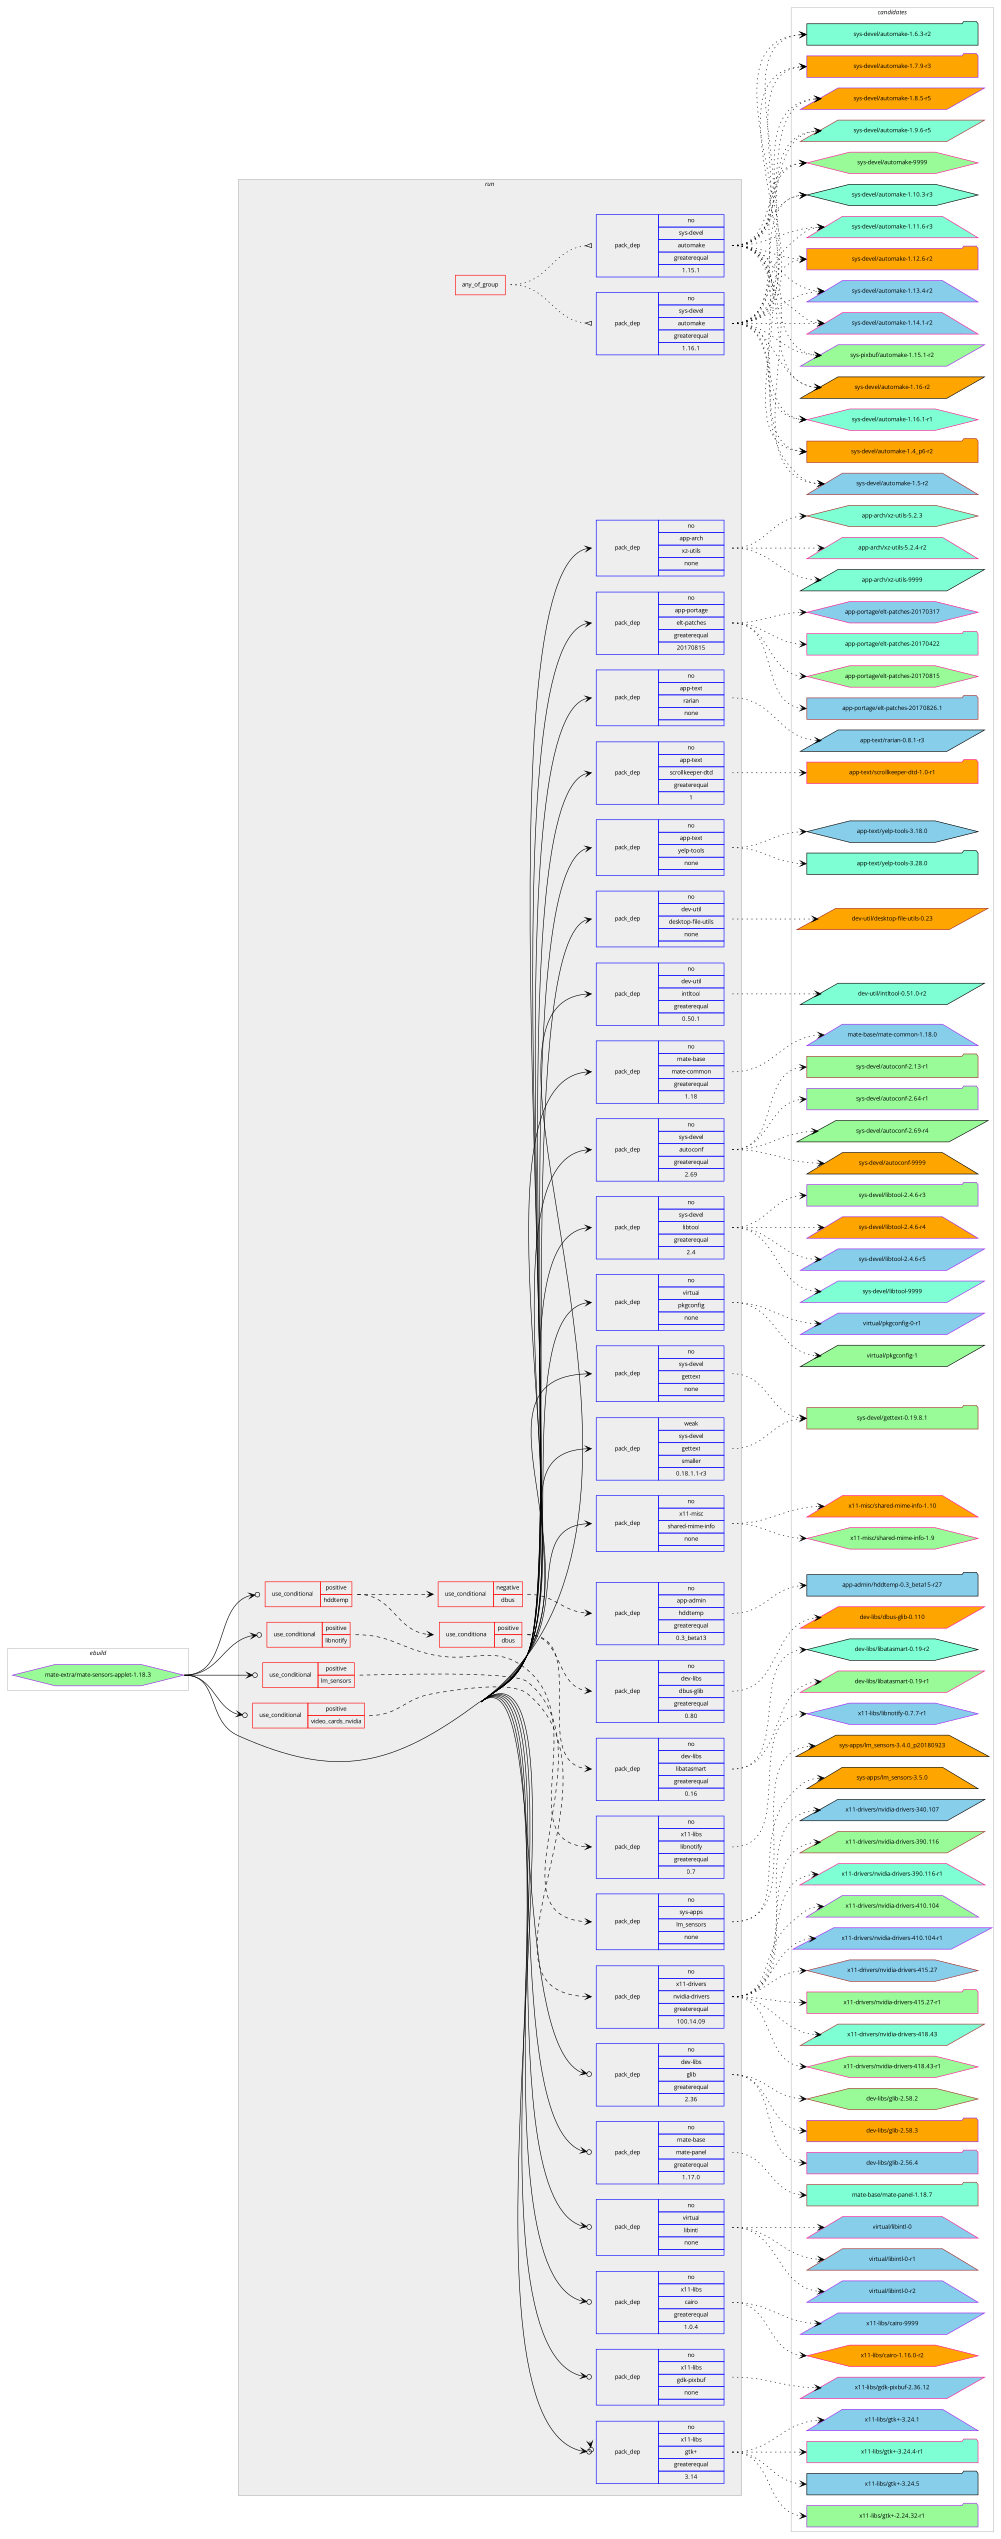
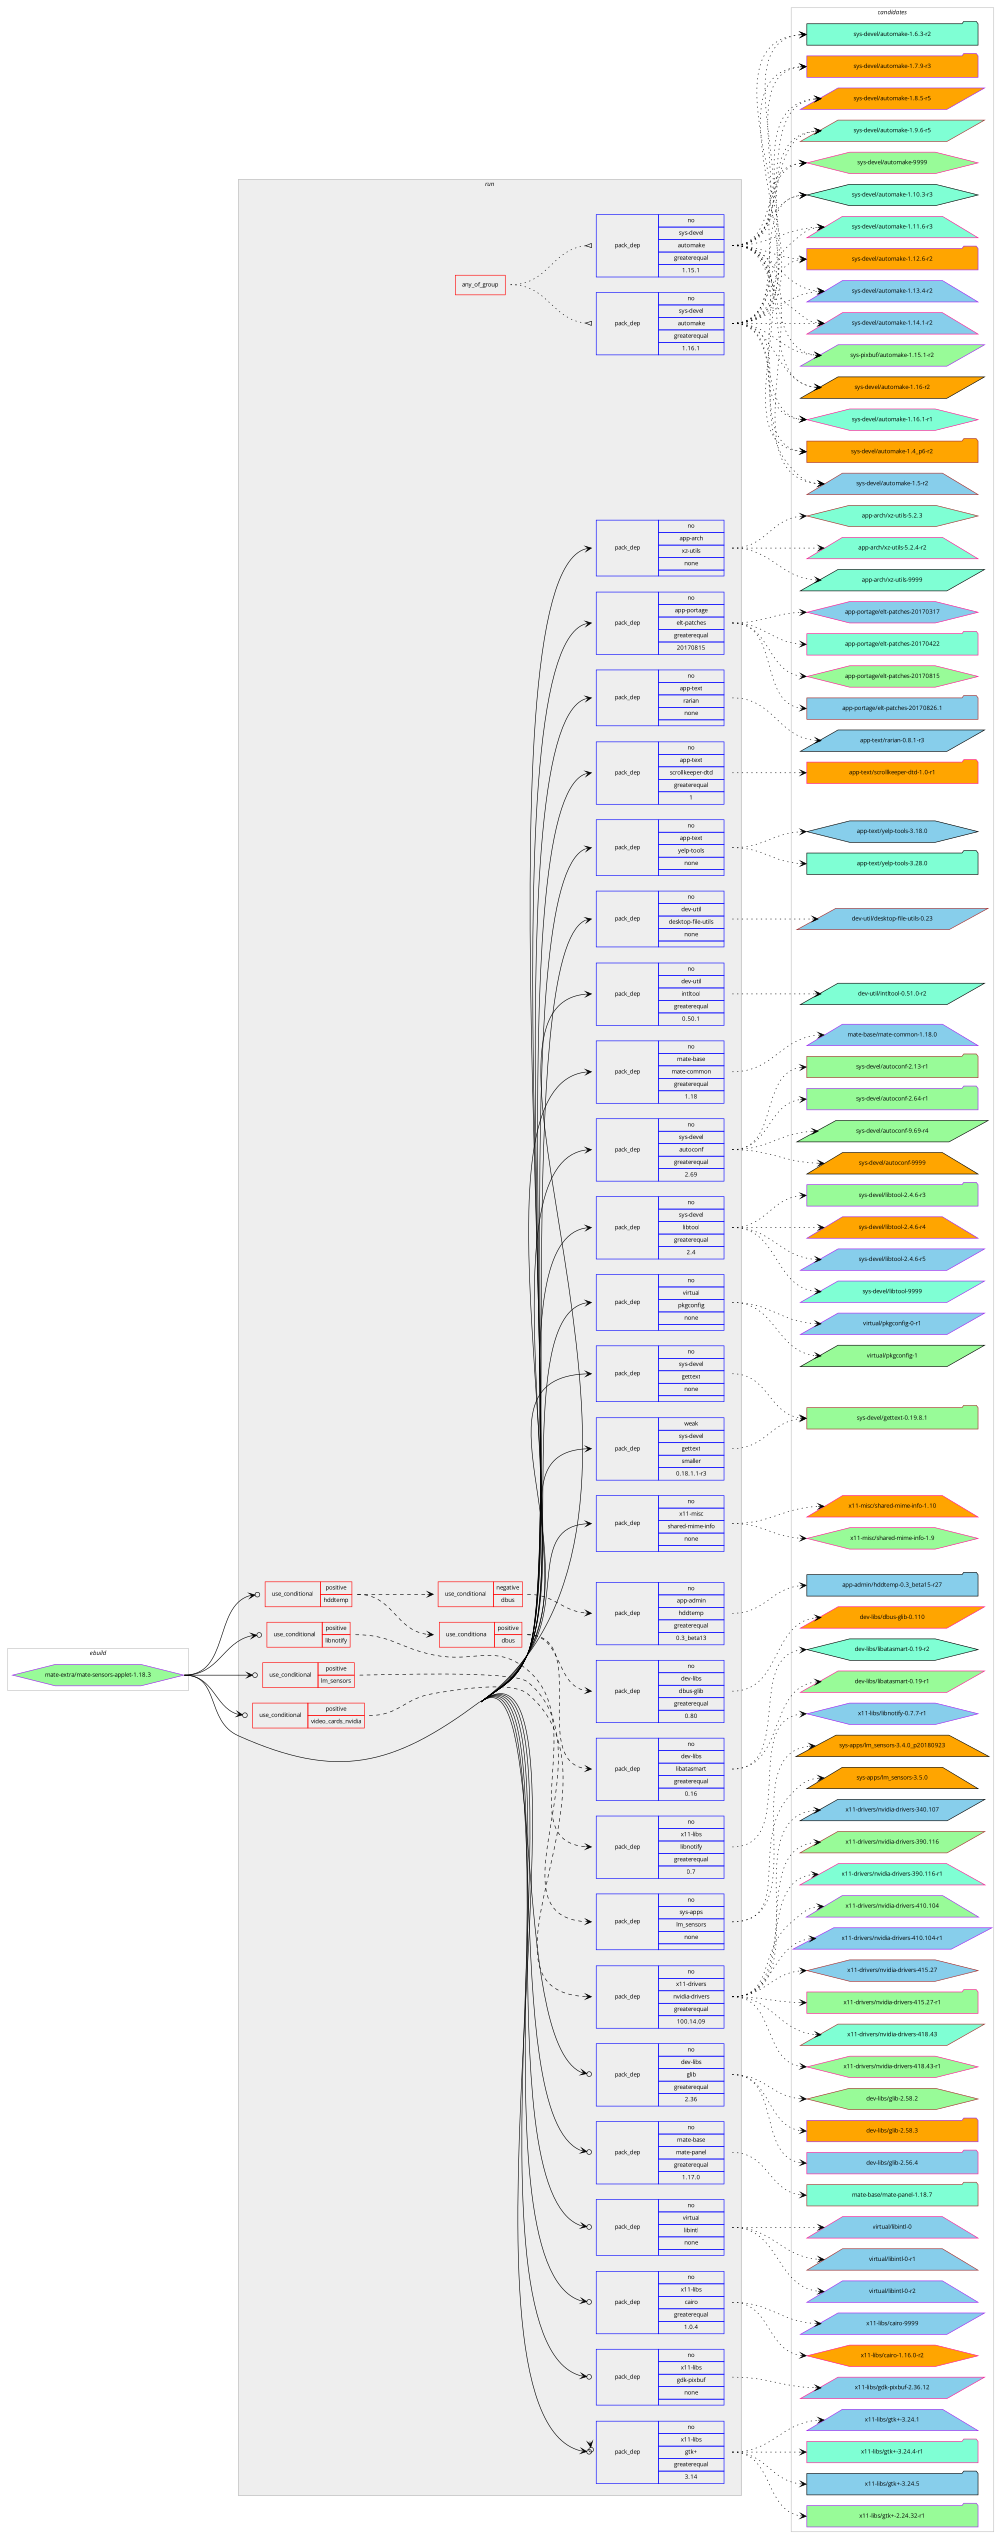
(892, 919) -> (892, 919)
(892, 1131) -> (892, 1131)
